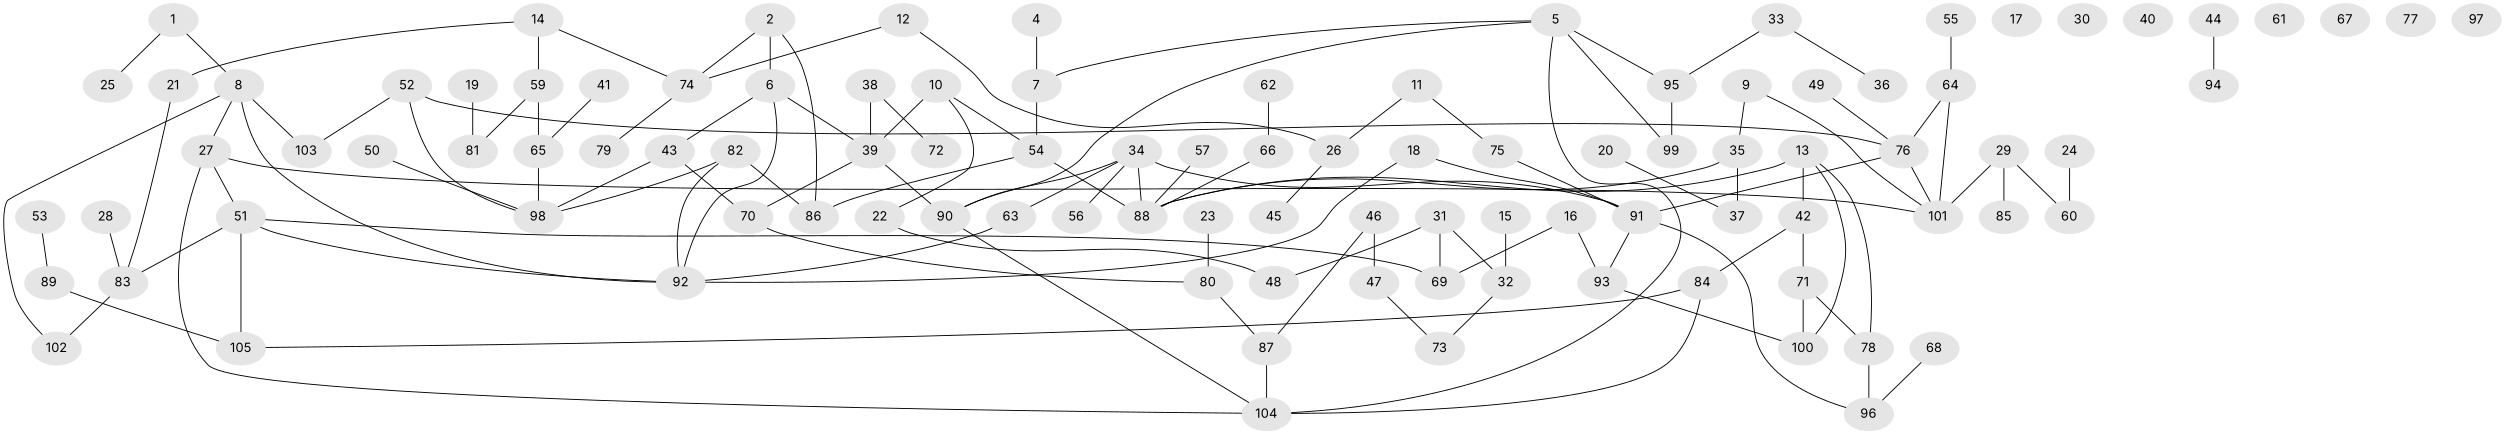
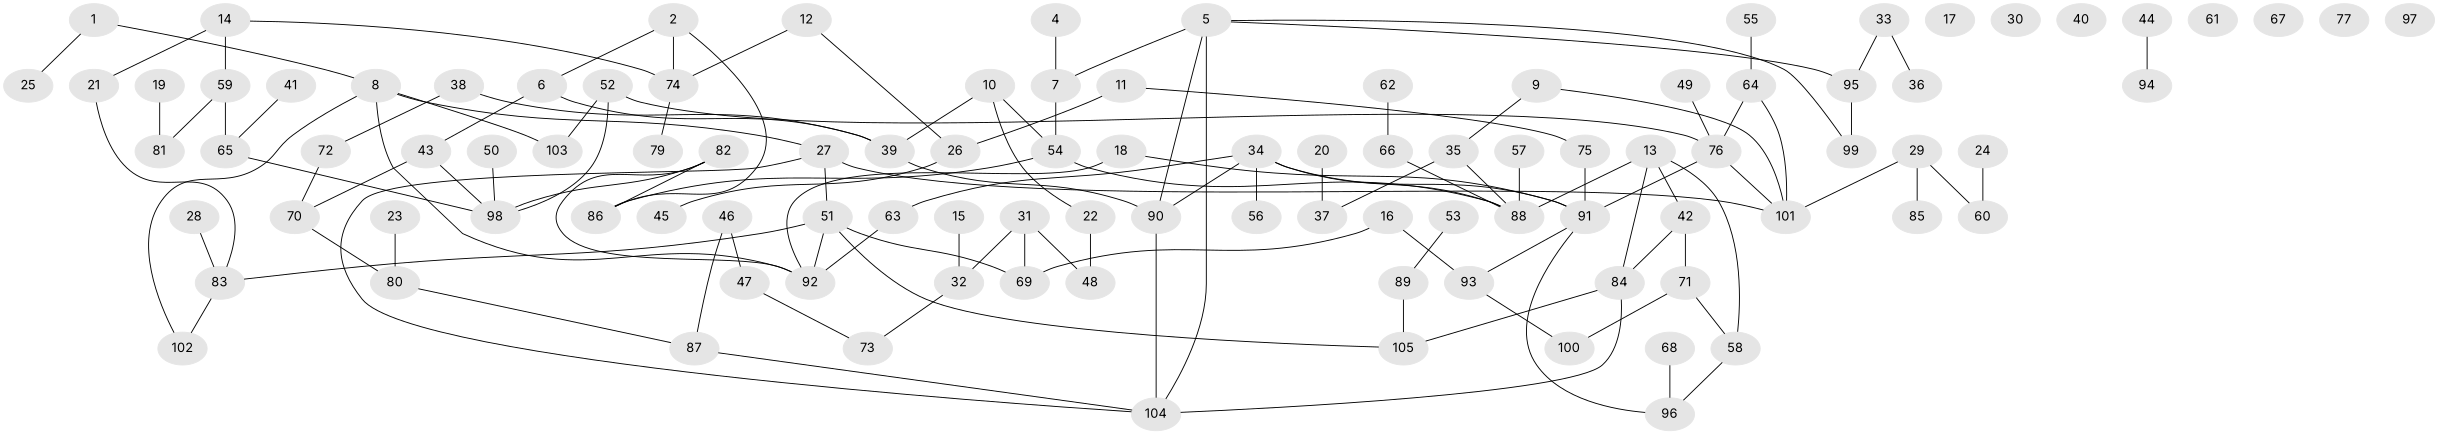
(822, 178) -> (310, 184)
(755, 181) -> none
(1846, 250) -> (1635, 217)
(1869, 349) -> (1736, 349)
